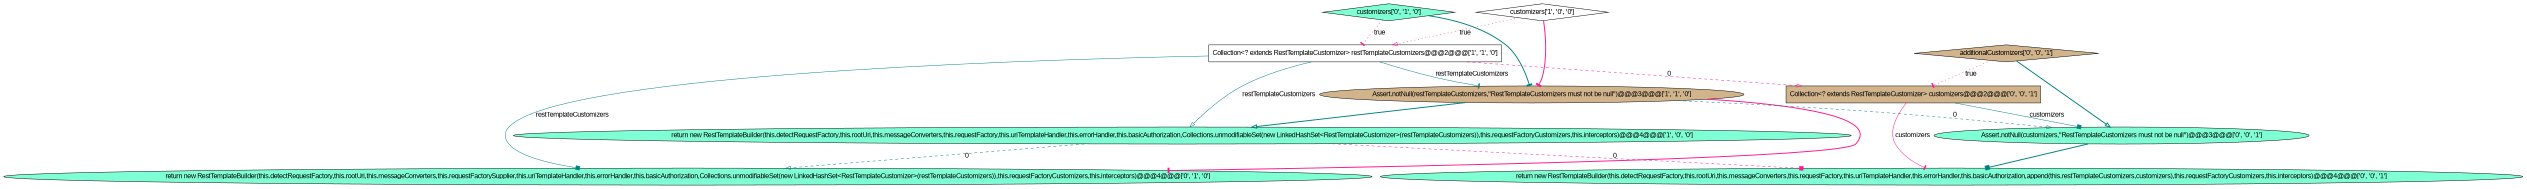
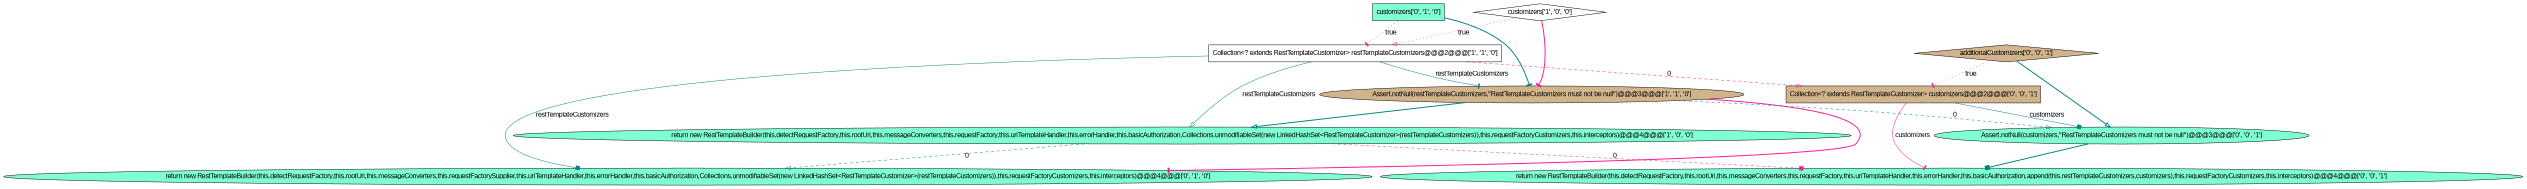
(1389, 12) -> (1408, 12)
